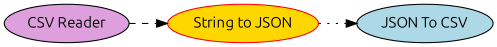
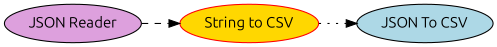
(67, 23) -> (73, 23)
(243, 23) -> (249, 23)
